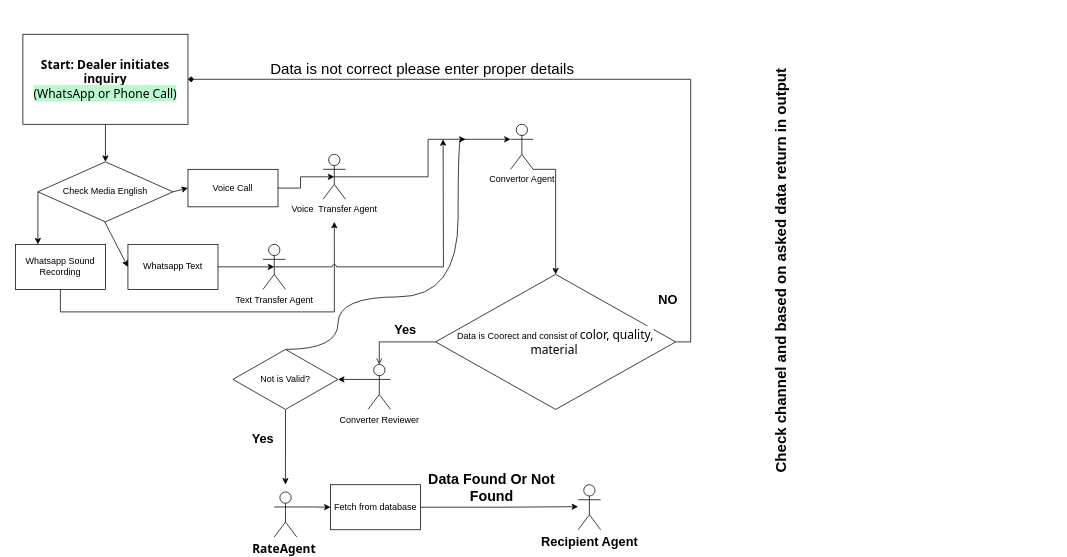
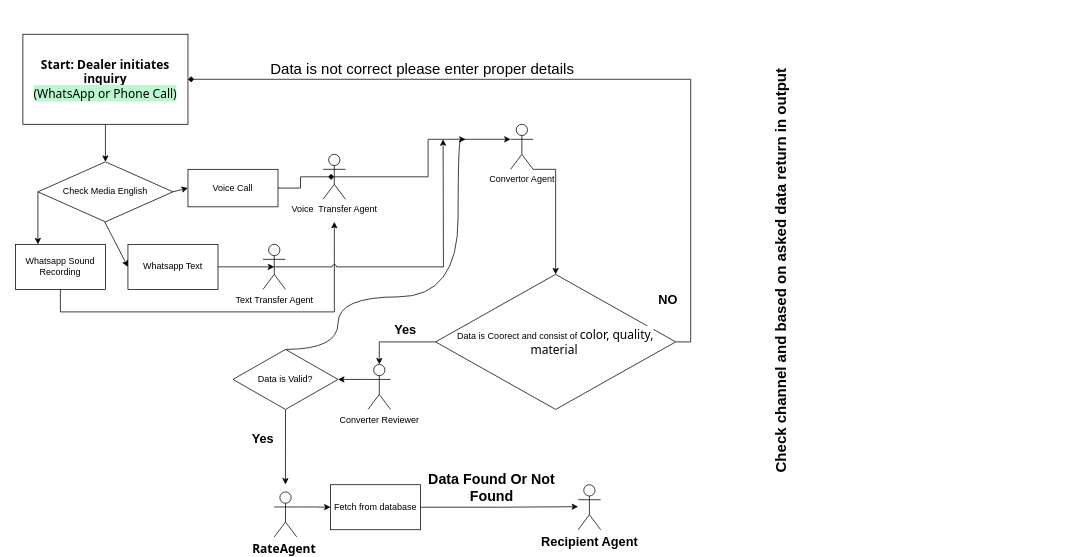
(327, 177) -> (327, 177)
(379, 359) -> (379, 357)
(285, 379) -> (285, 379)
